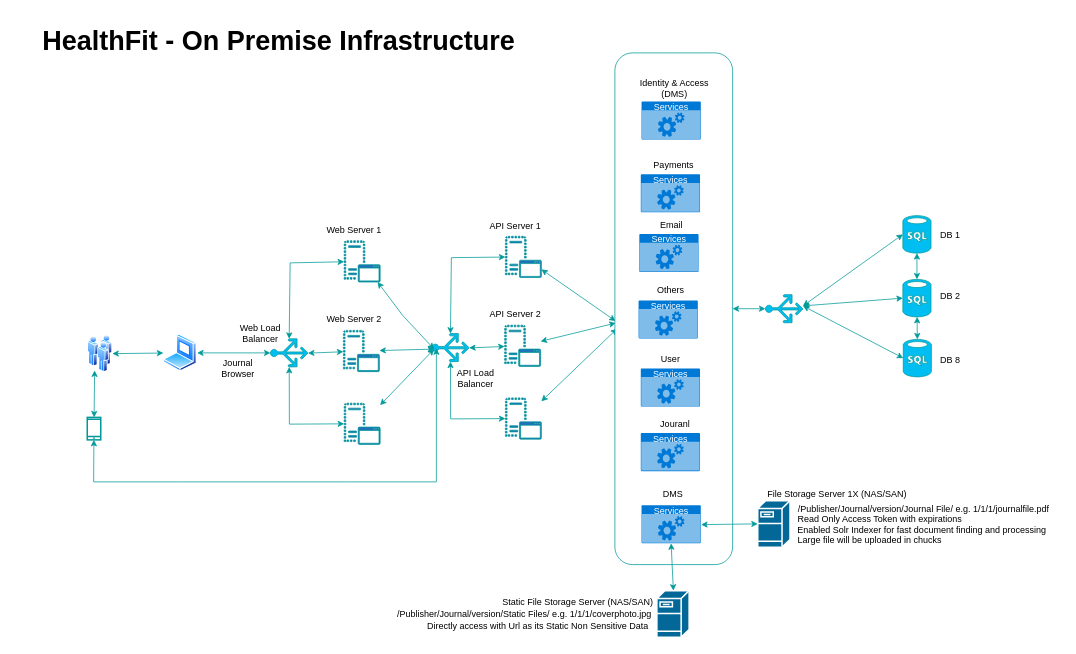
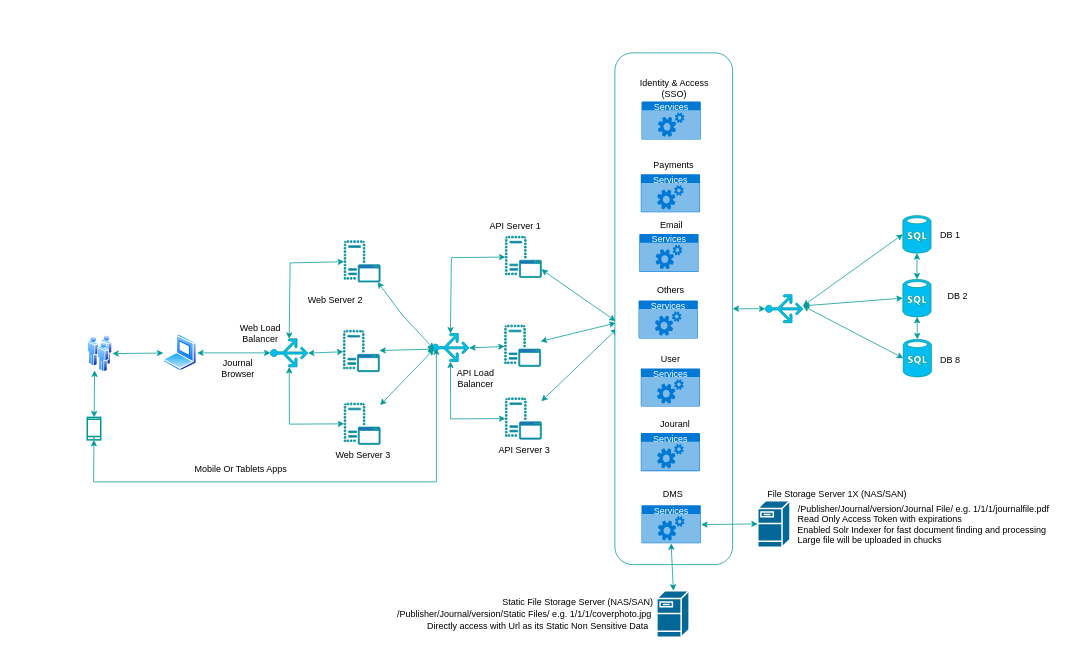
(278, 40) -> none
(674, 88) -> (674, 88)
(354, 230) -> none
(950, 297) -> (957, 297)
(515, 314) -> none
(354, 319) -> (335, 300)
none -> (524, 450)
none -> (363, 456)
none -> (240, 469)
